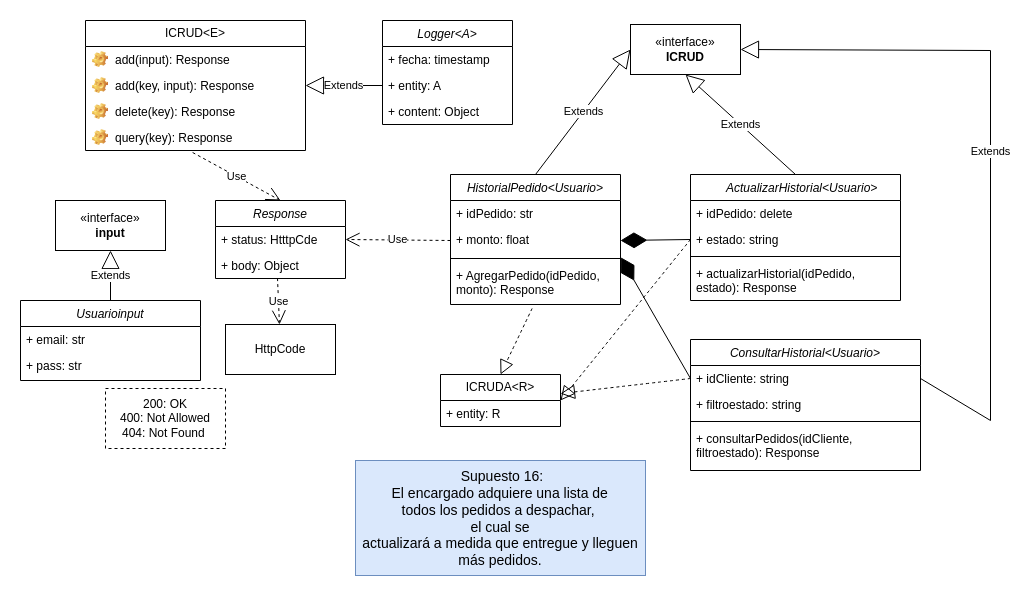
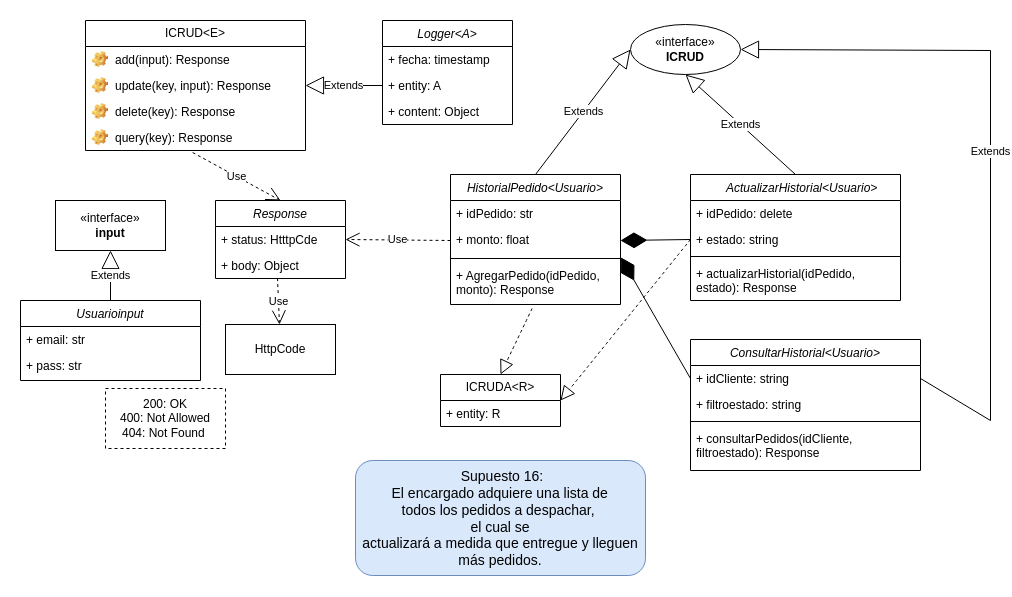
(686, 50) -> (686, 50)
(192, 87) -> (202, 87)
(631, 385) -> none
(501, 518) -> (501, 518)
